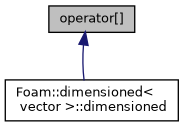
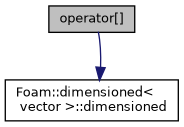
(83, 63) -> (100, 49)
